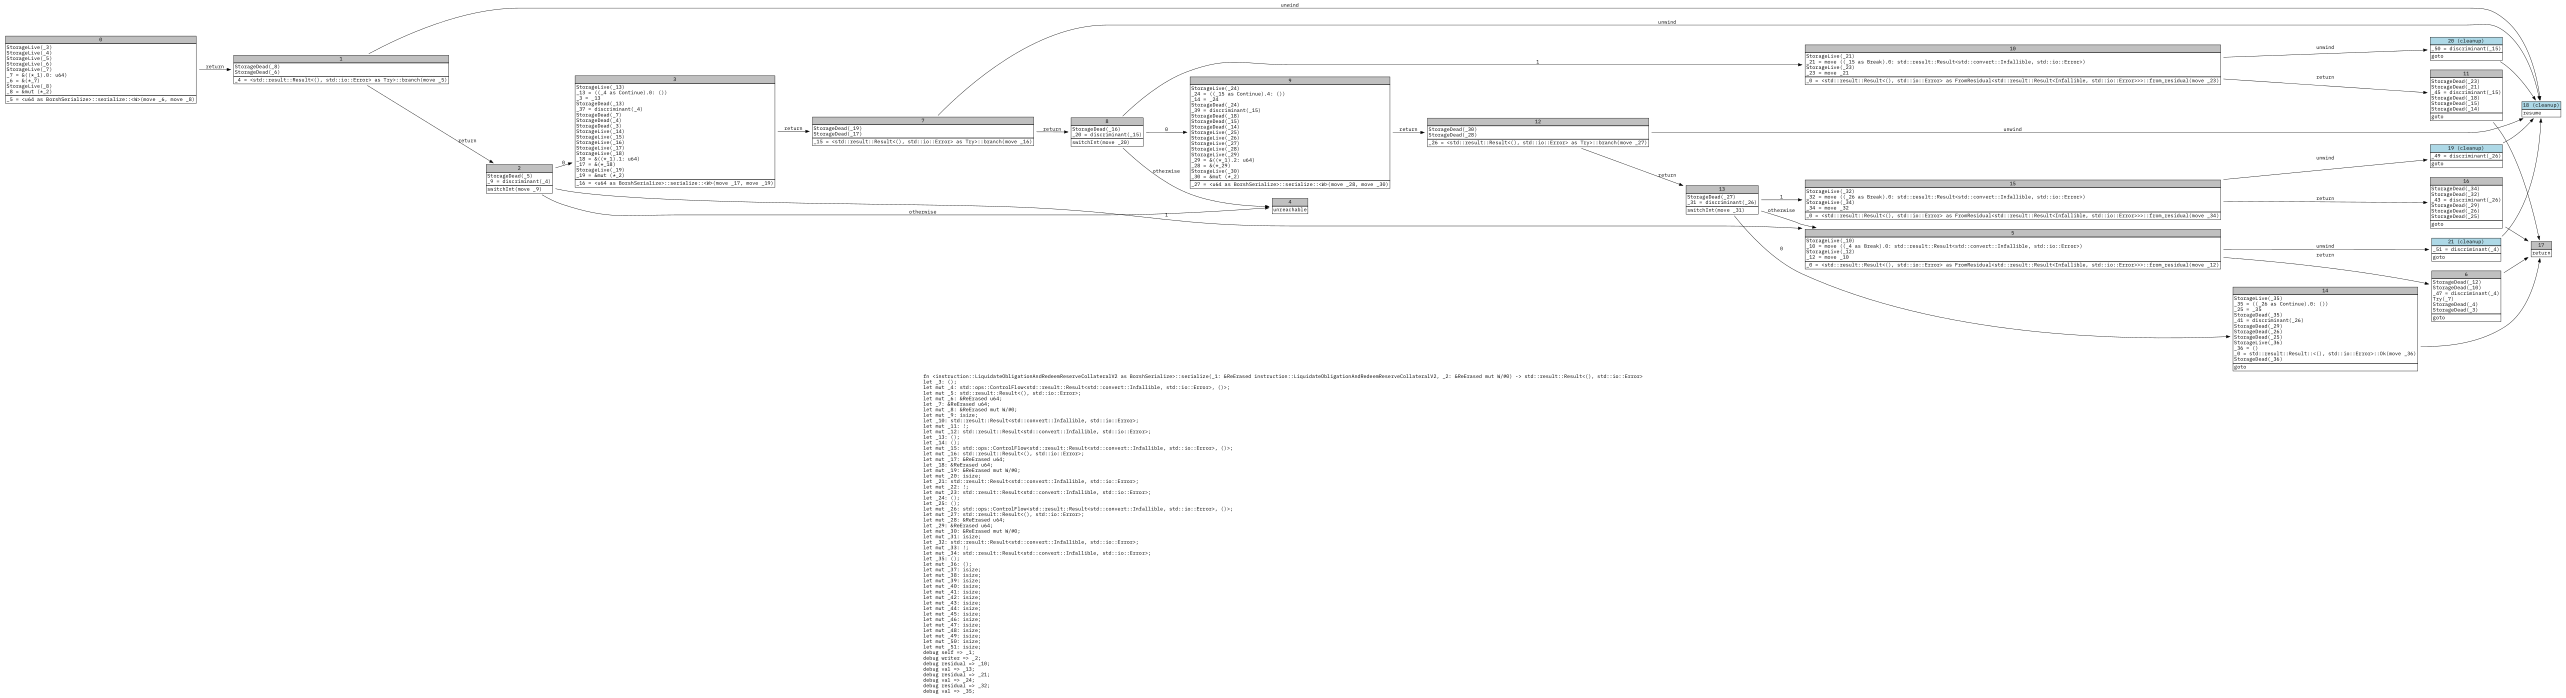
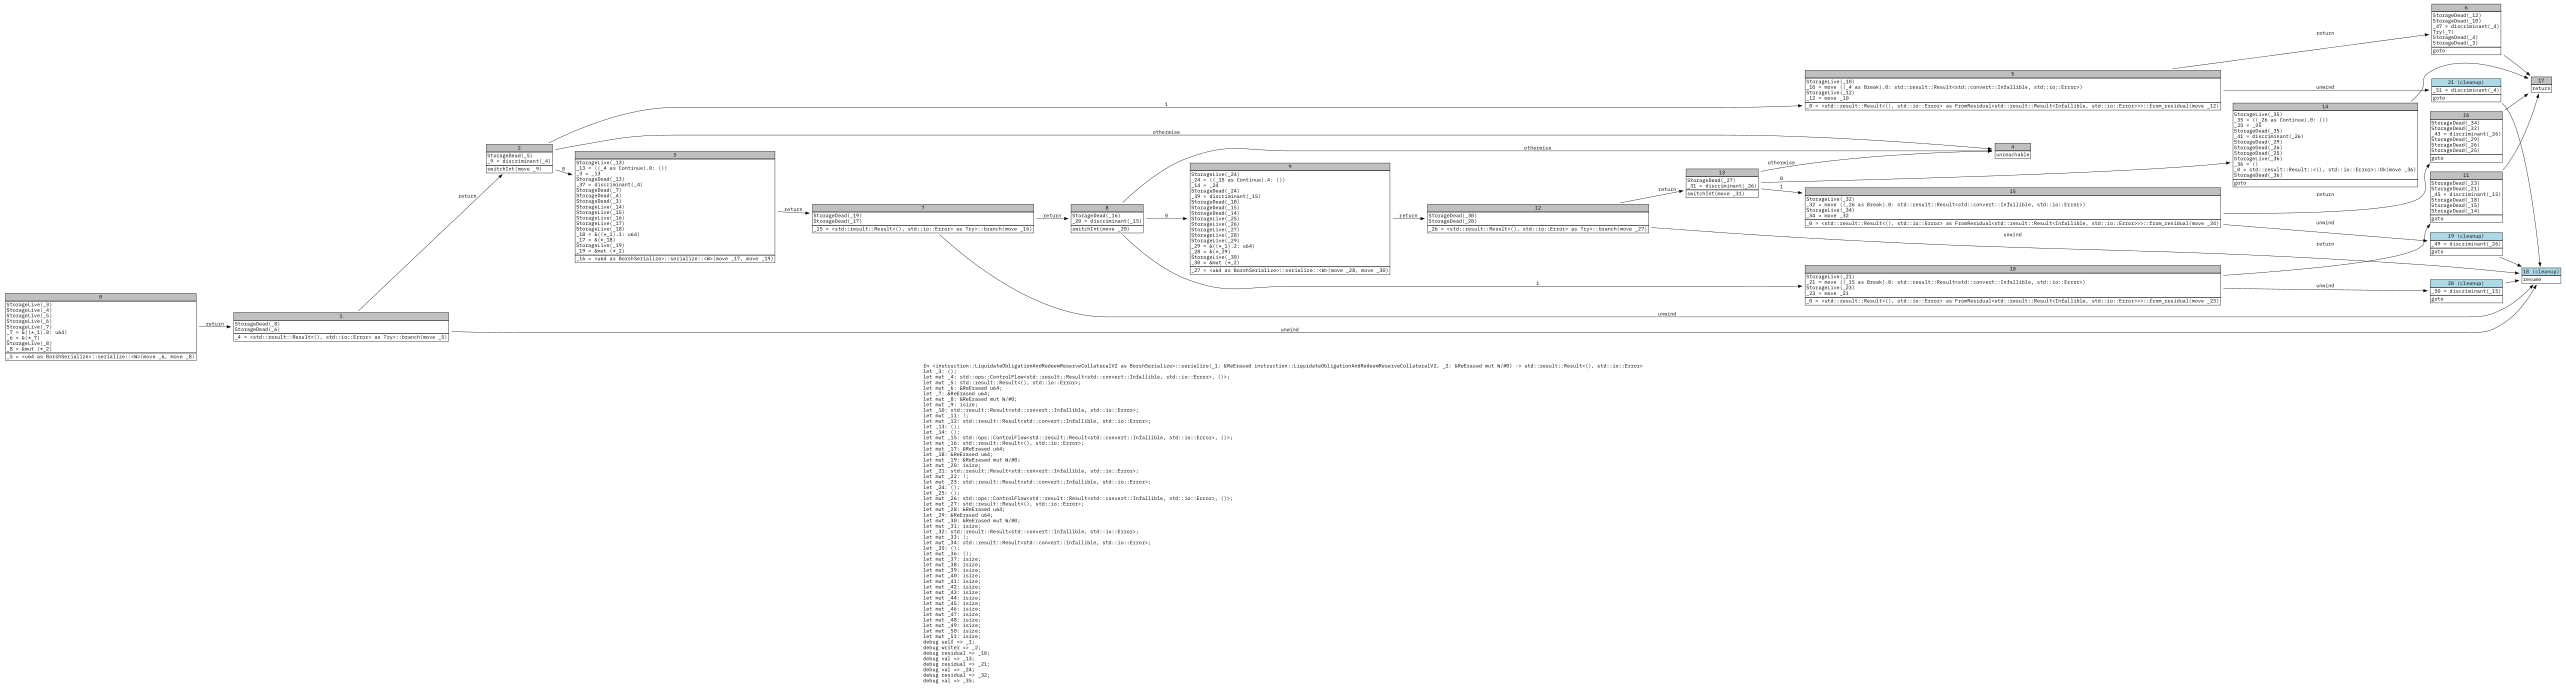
(1787, 219) -> (1874, 157)
